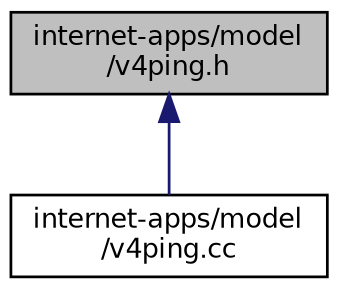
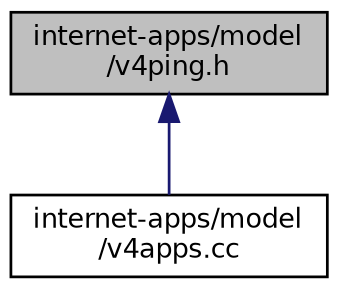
(169, 236) -> (169, 236)
